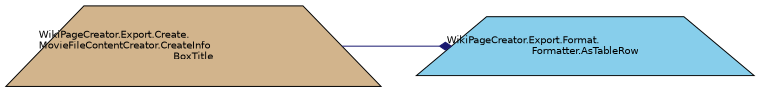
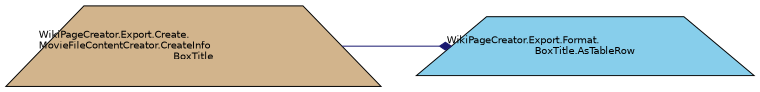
(585, 46) -> (585, 46)
